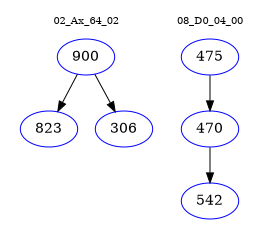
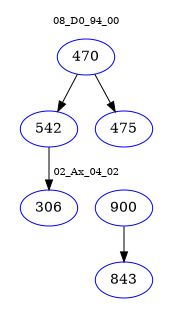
(86, 22) -> (86, 172)
(210, 22) -> (86, 22)
(210, 88) -> (103, 89)
(103, 89) -> (49, 169)
(49, 129) -> (124, 280)
